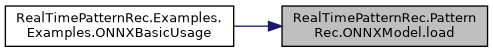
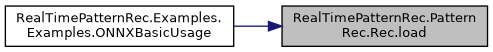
(385, 26) -> (385, 26)
